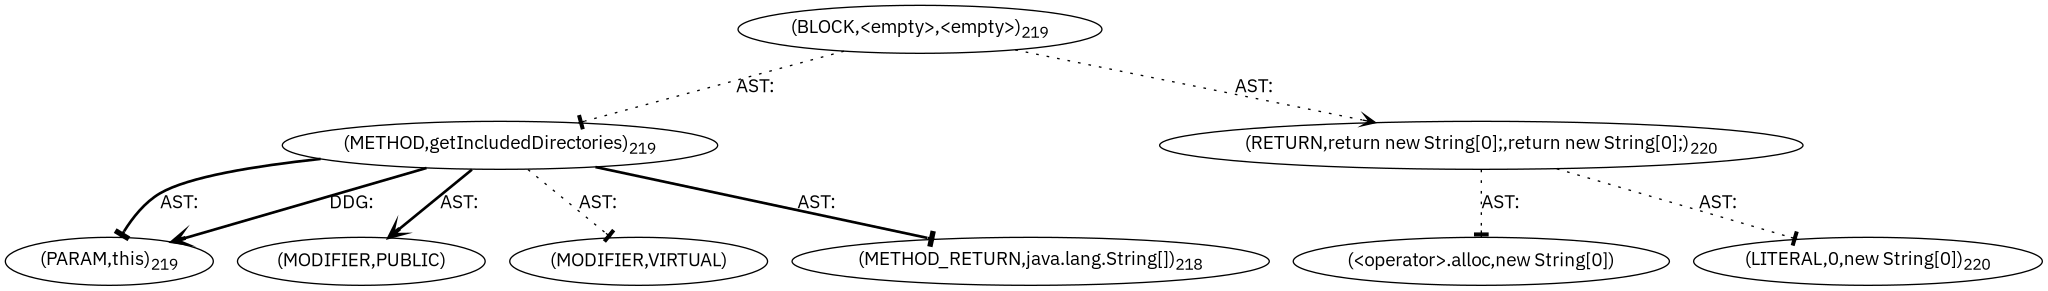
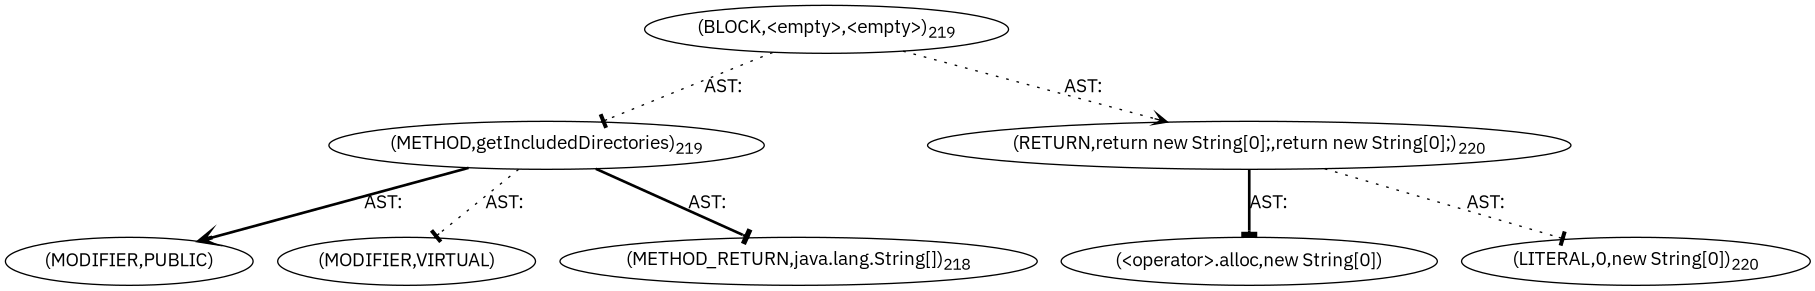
(1481, 200) -> (1249, 200)
(109, 261) -> none
